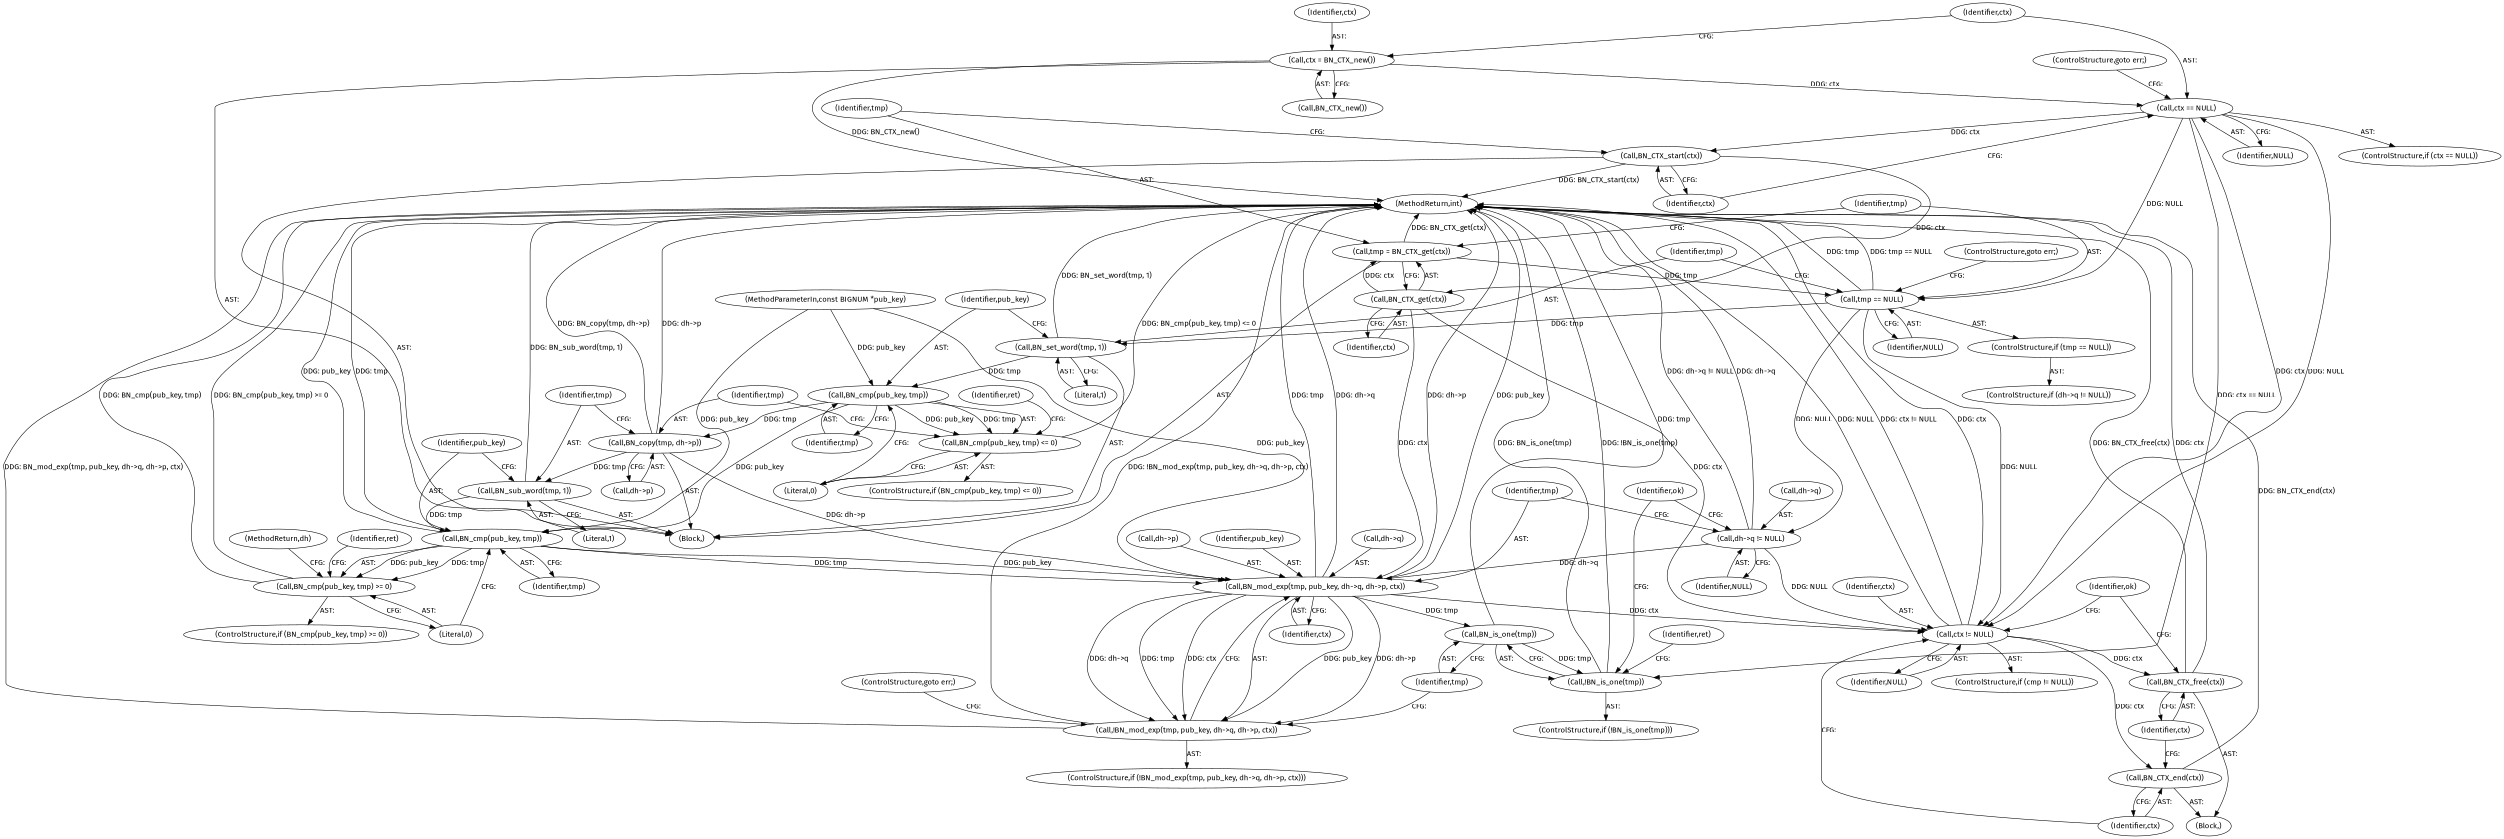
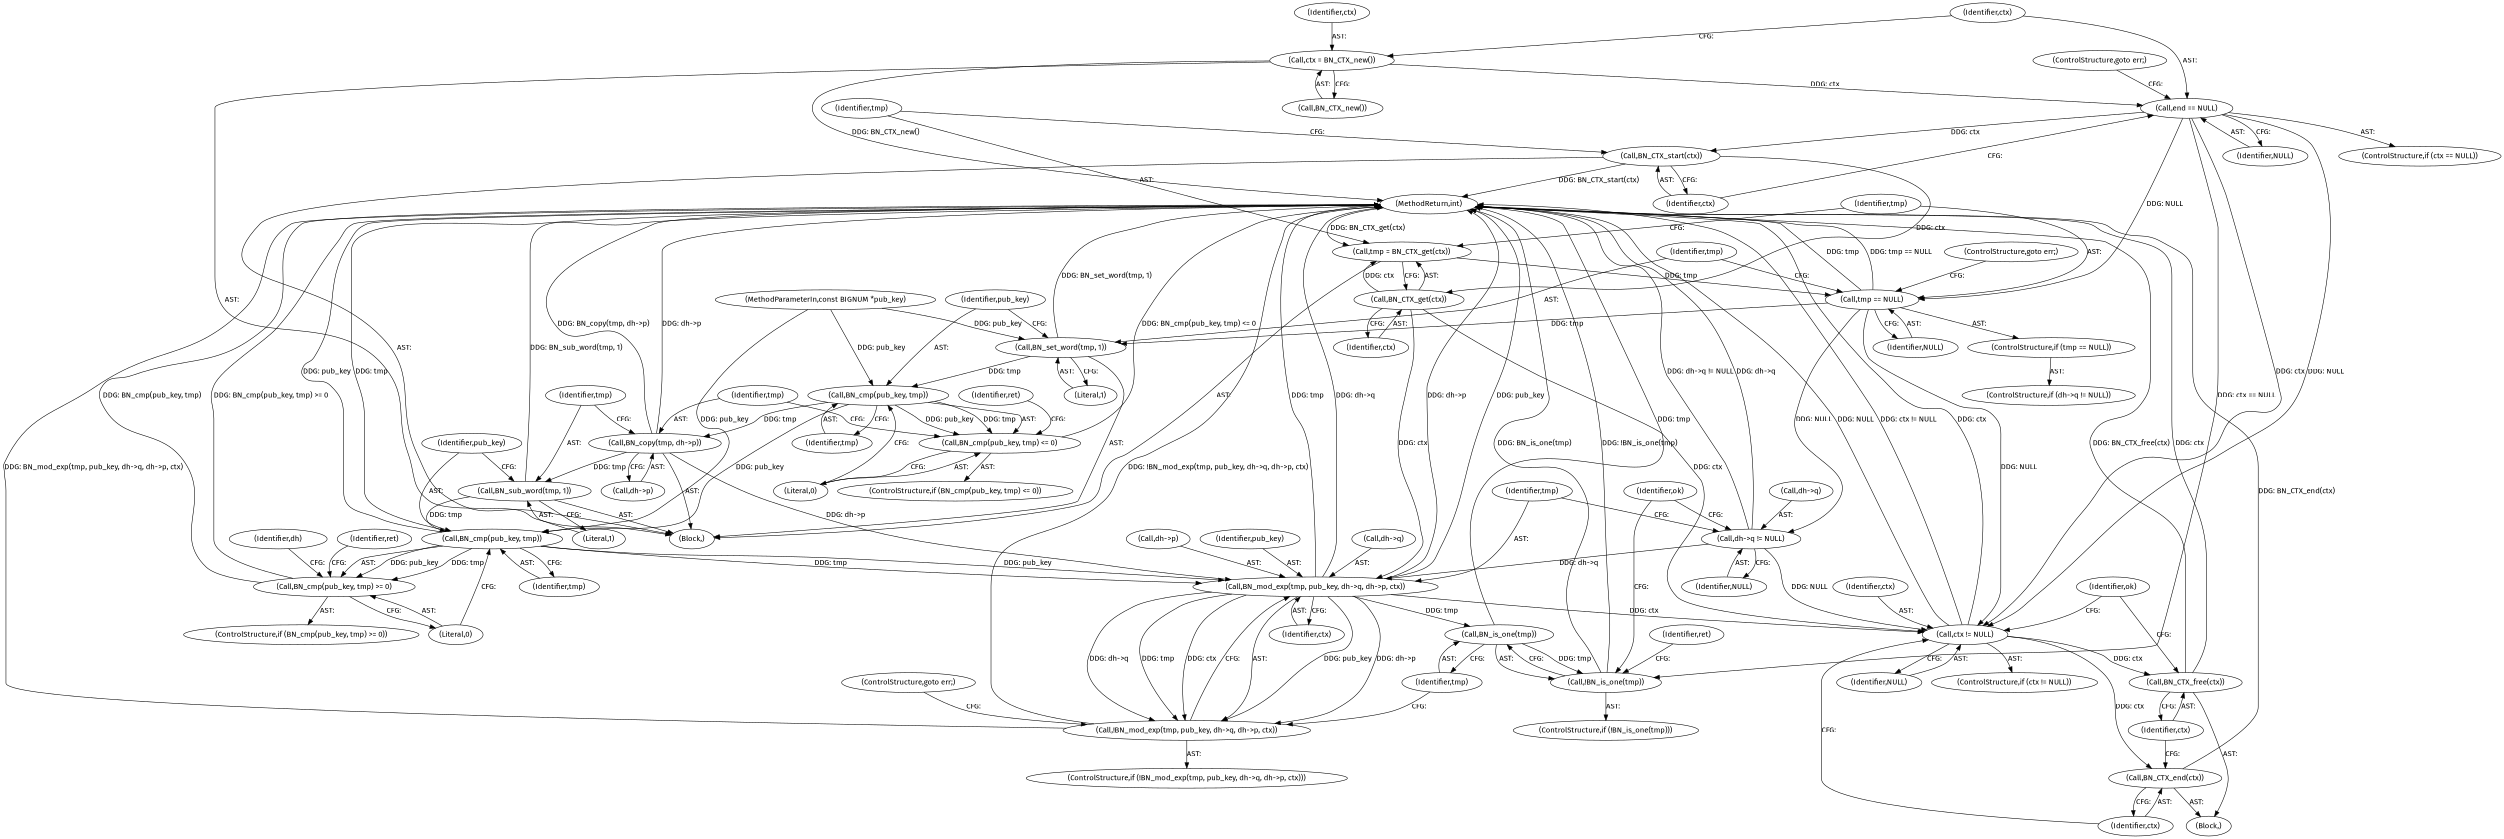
(2187, 108) -> (2187, 108)
(1408, 229) -> (1330, 224)
(1235, 449) -> (947, 320)
(278, 539) -> (278, 539)
(2015, 683) -> (2015, 683)
